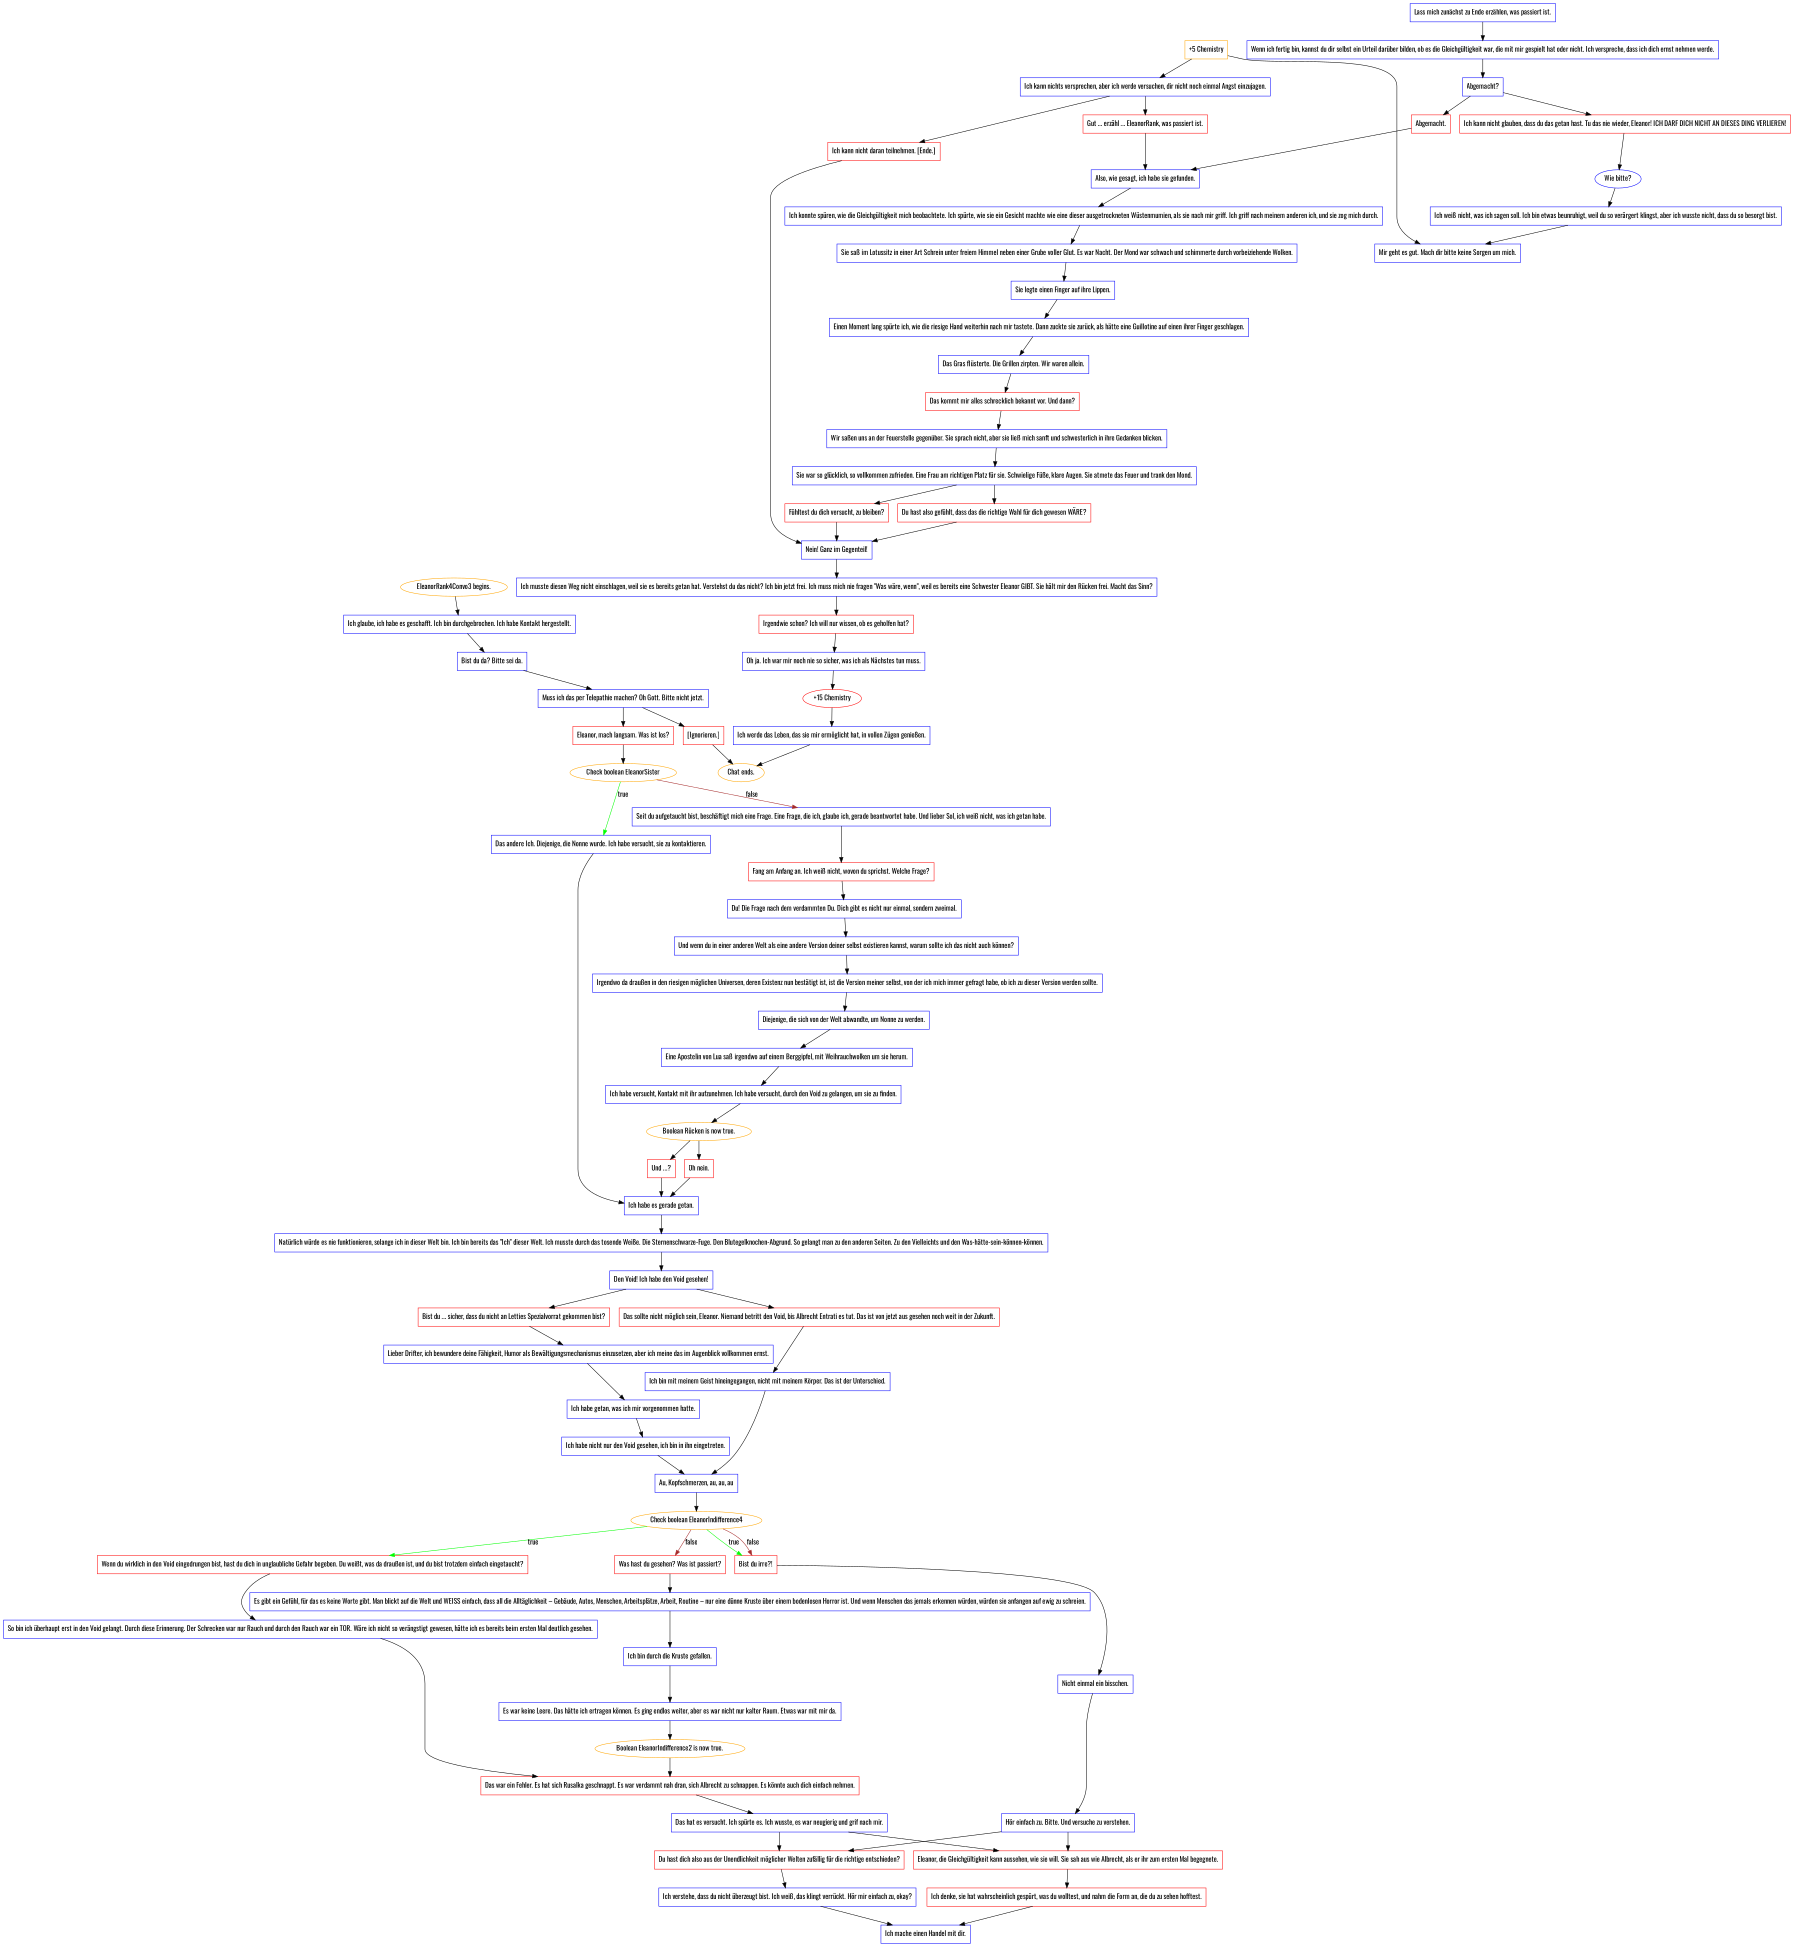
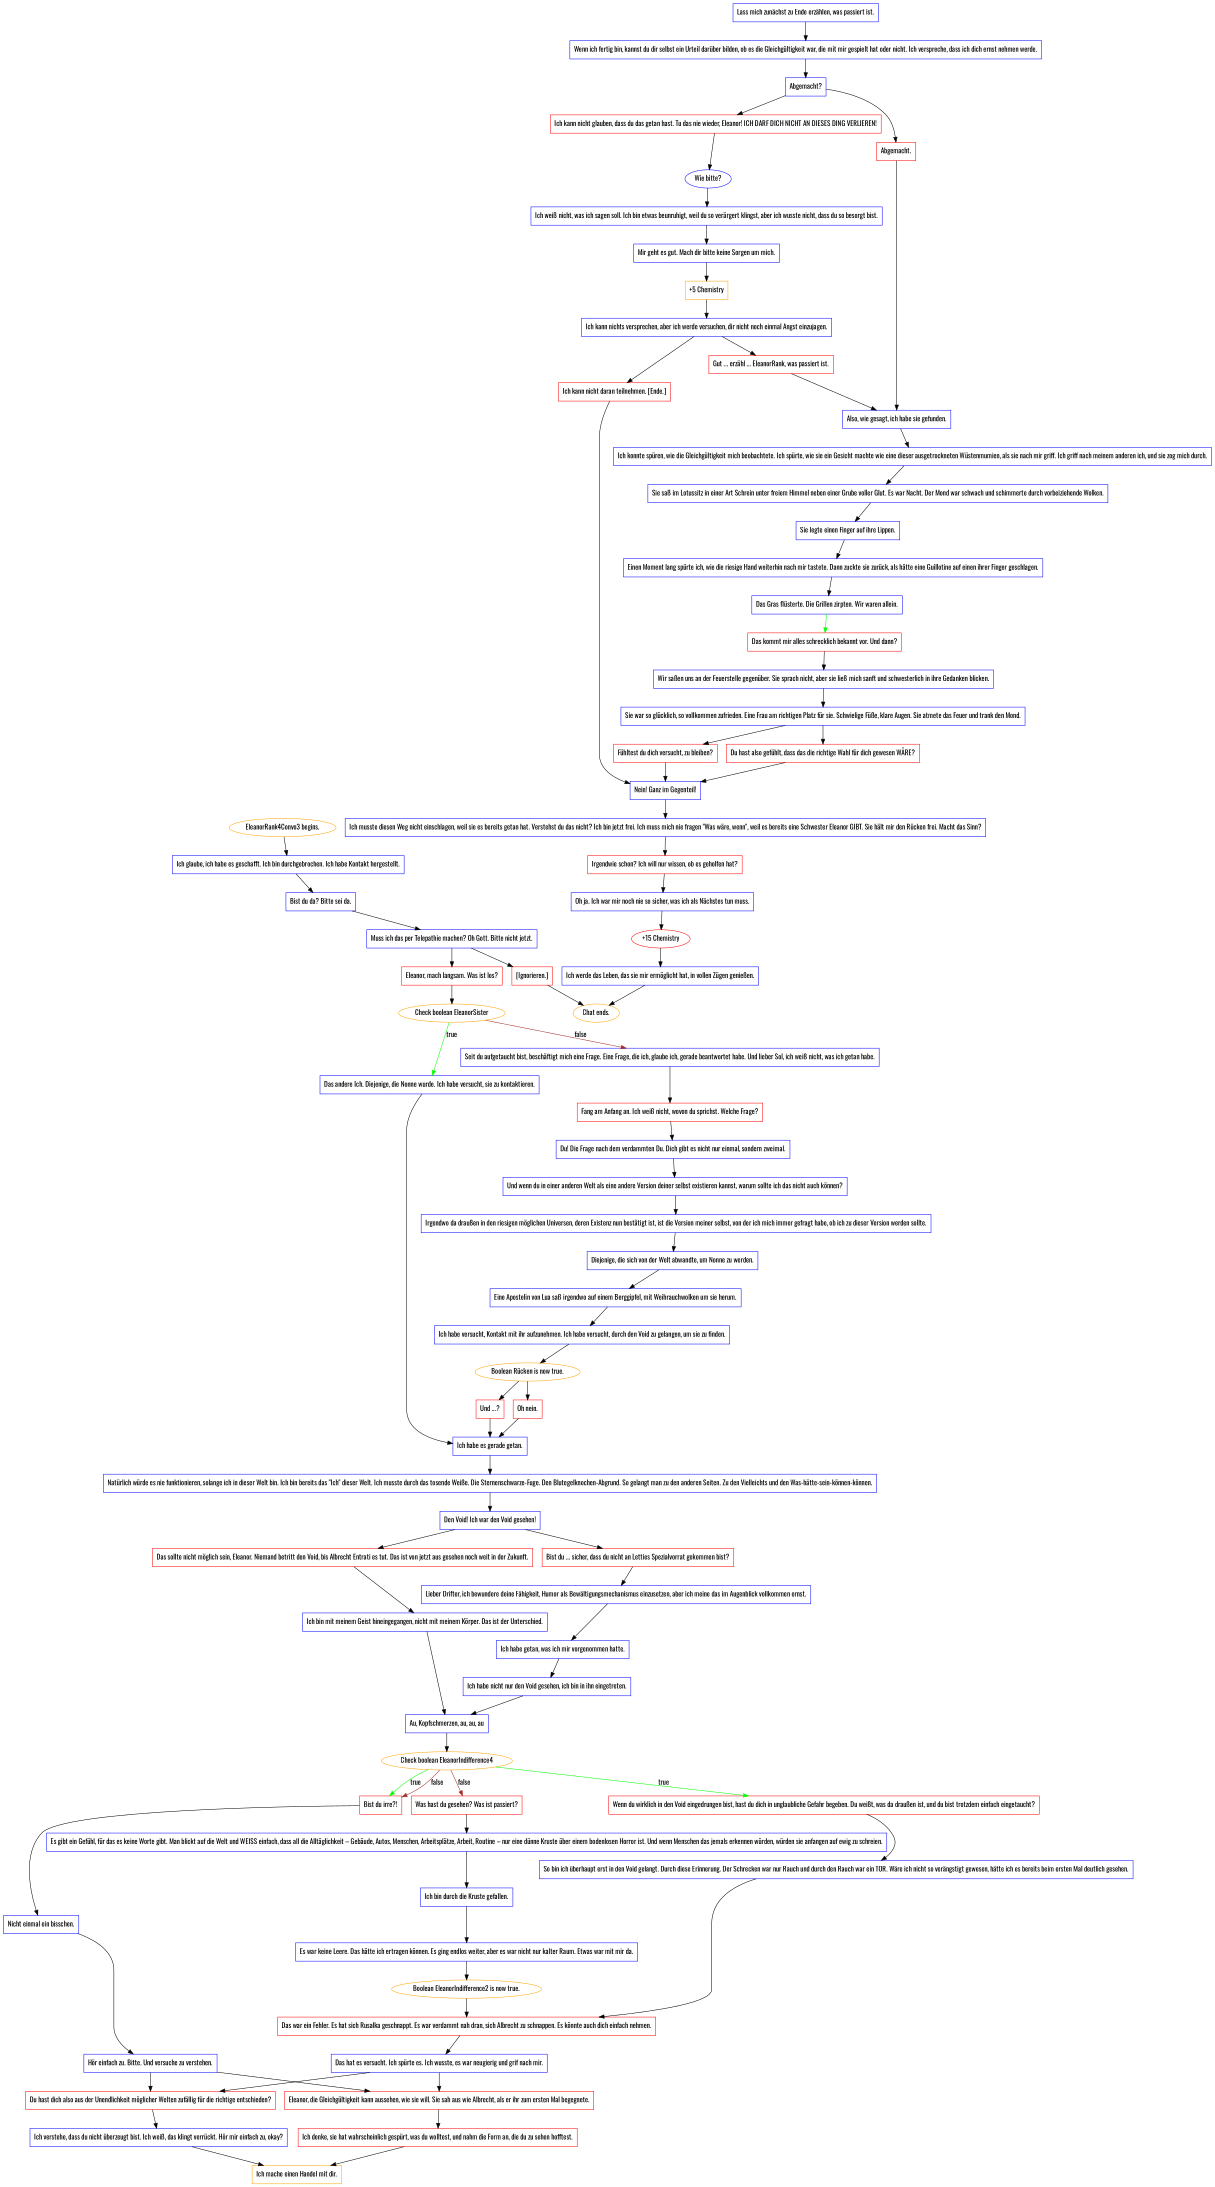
(1394, 79) -> (707, 269)
(1009, 381) -> (826, 621)
(661, 1280) -> (490, 1520)
(926, 1934) -> (297, 2175)
